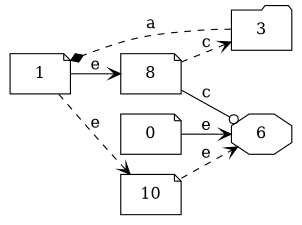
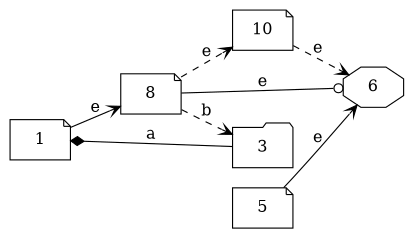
(156, 35) -> (158, 144)
(206, 43) -> (207, 111)
(206, 93) -> (263, 82)
(90, 130) -> (202, 65)
(151, 134) -> (263, 208)
